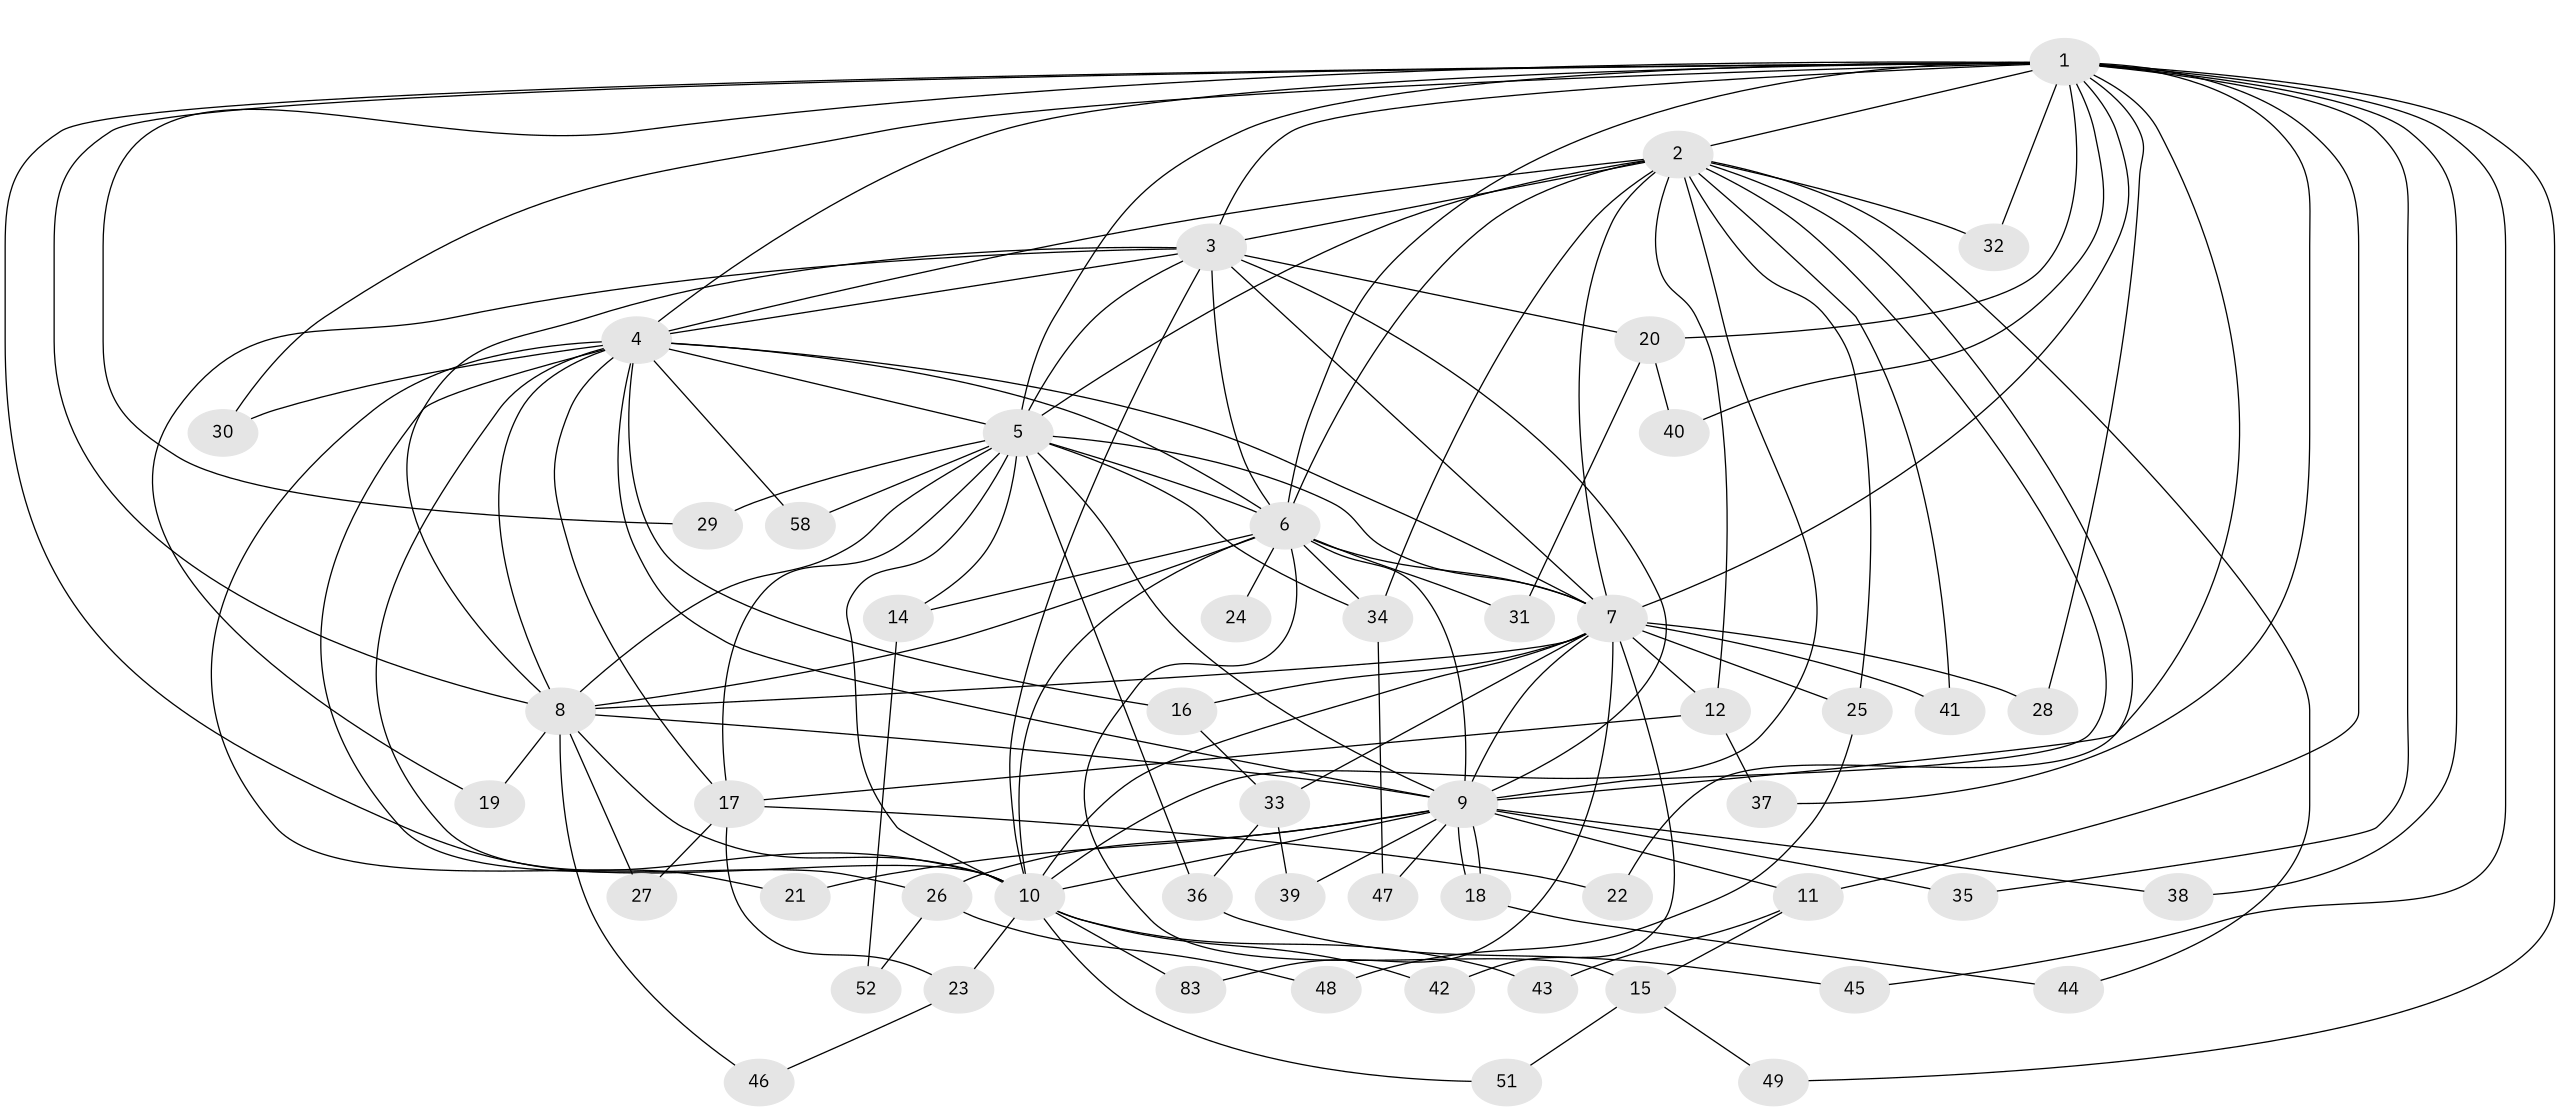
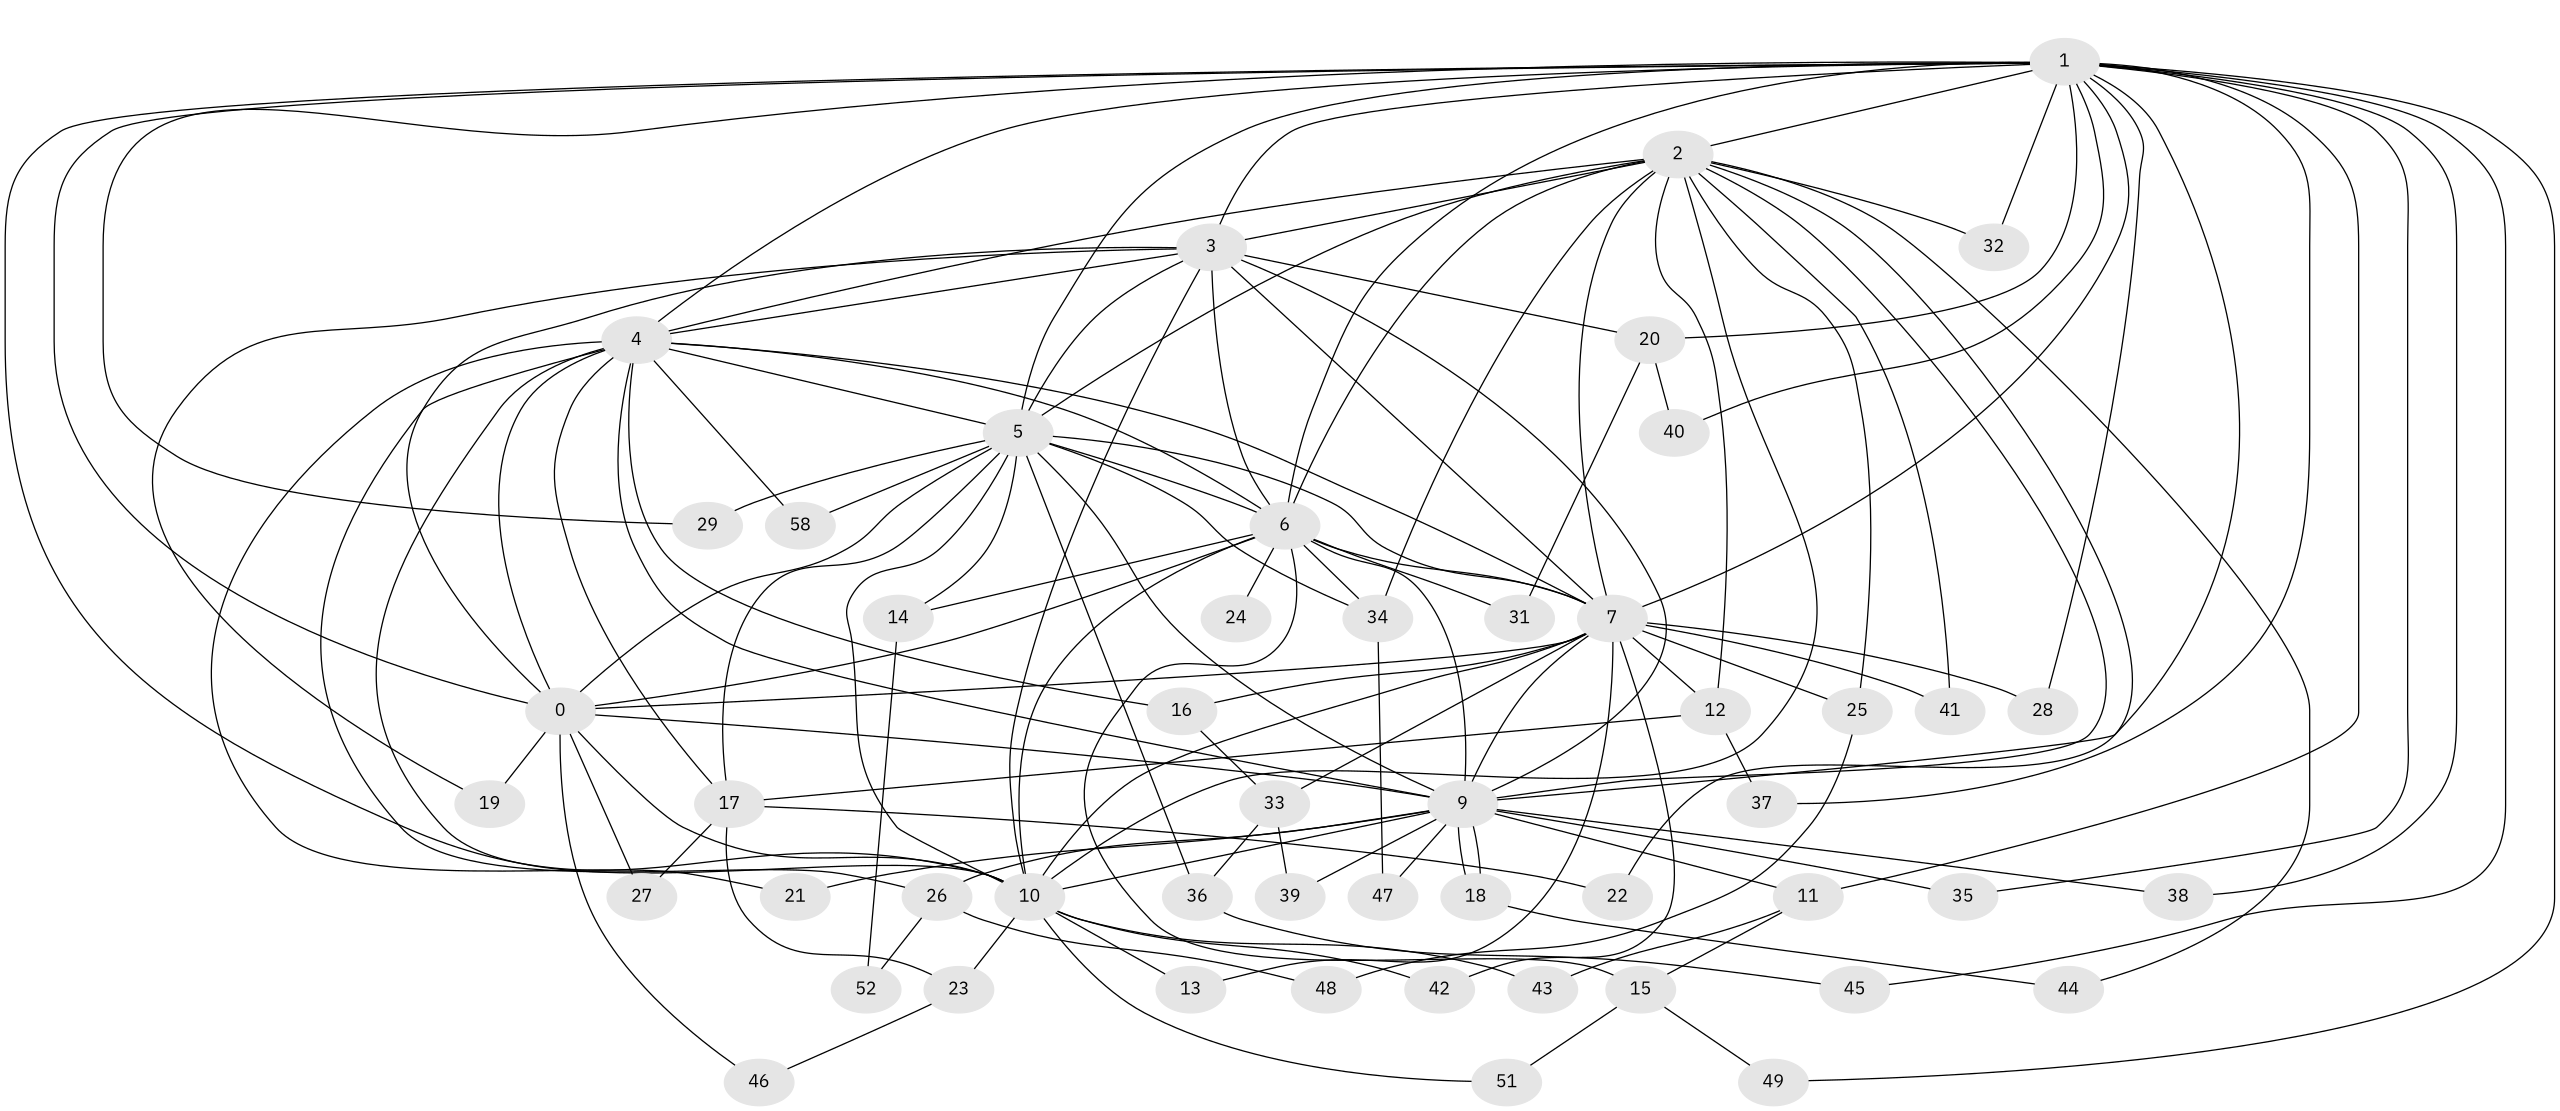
(223, 433) -> none
(561, 711) -> (561, 711)
(1191, 990) -> (1191, 990)
